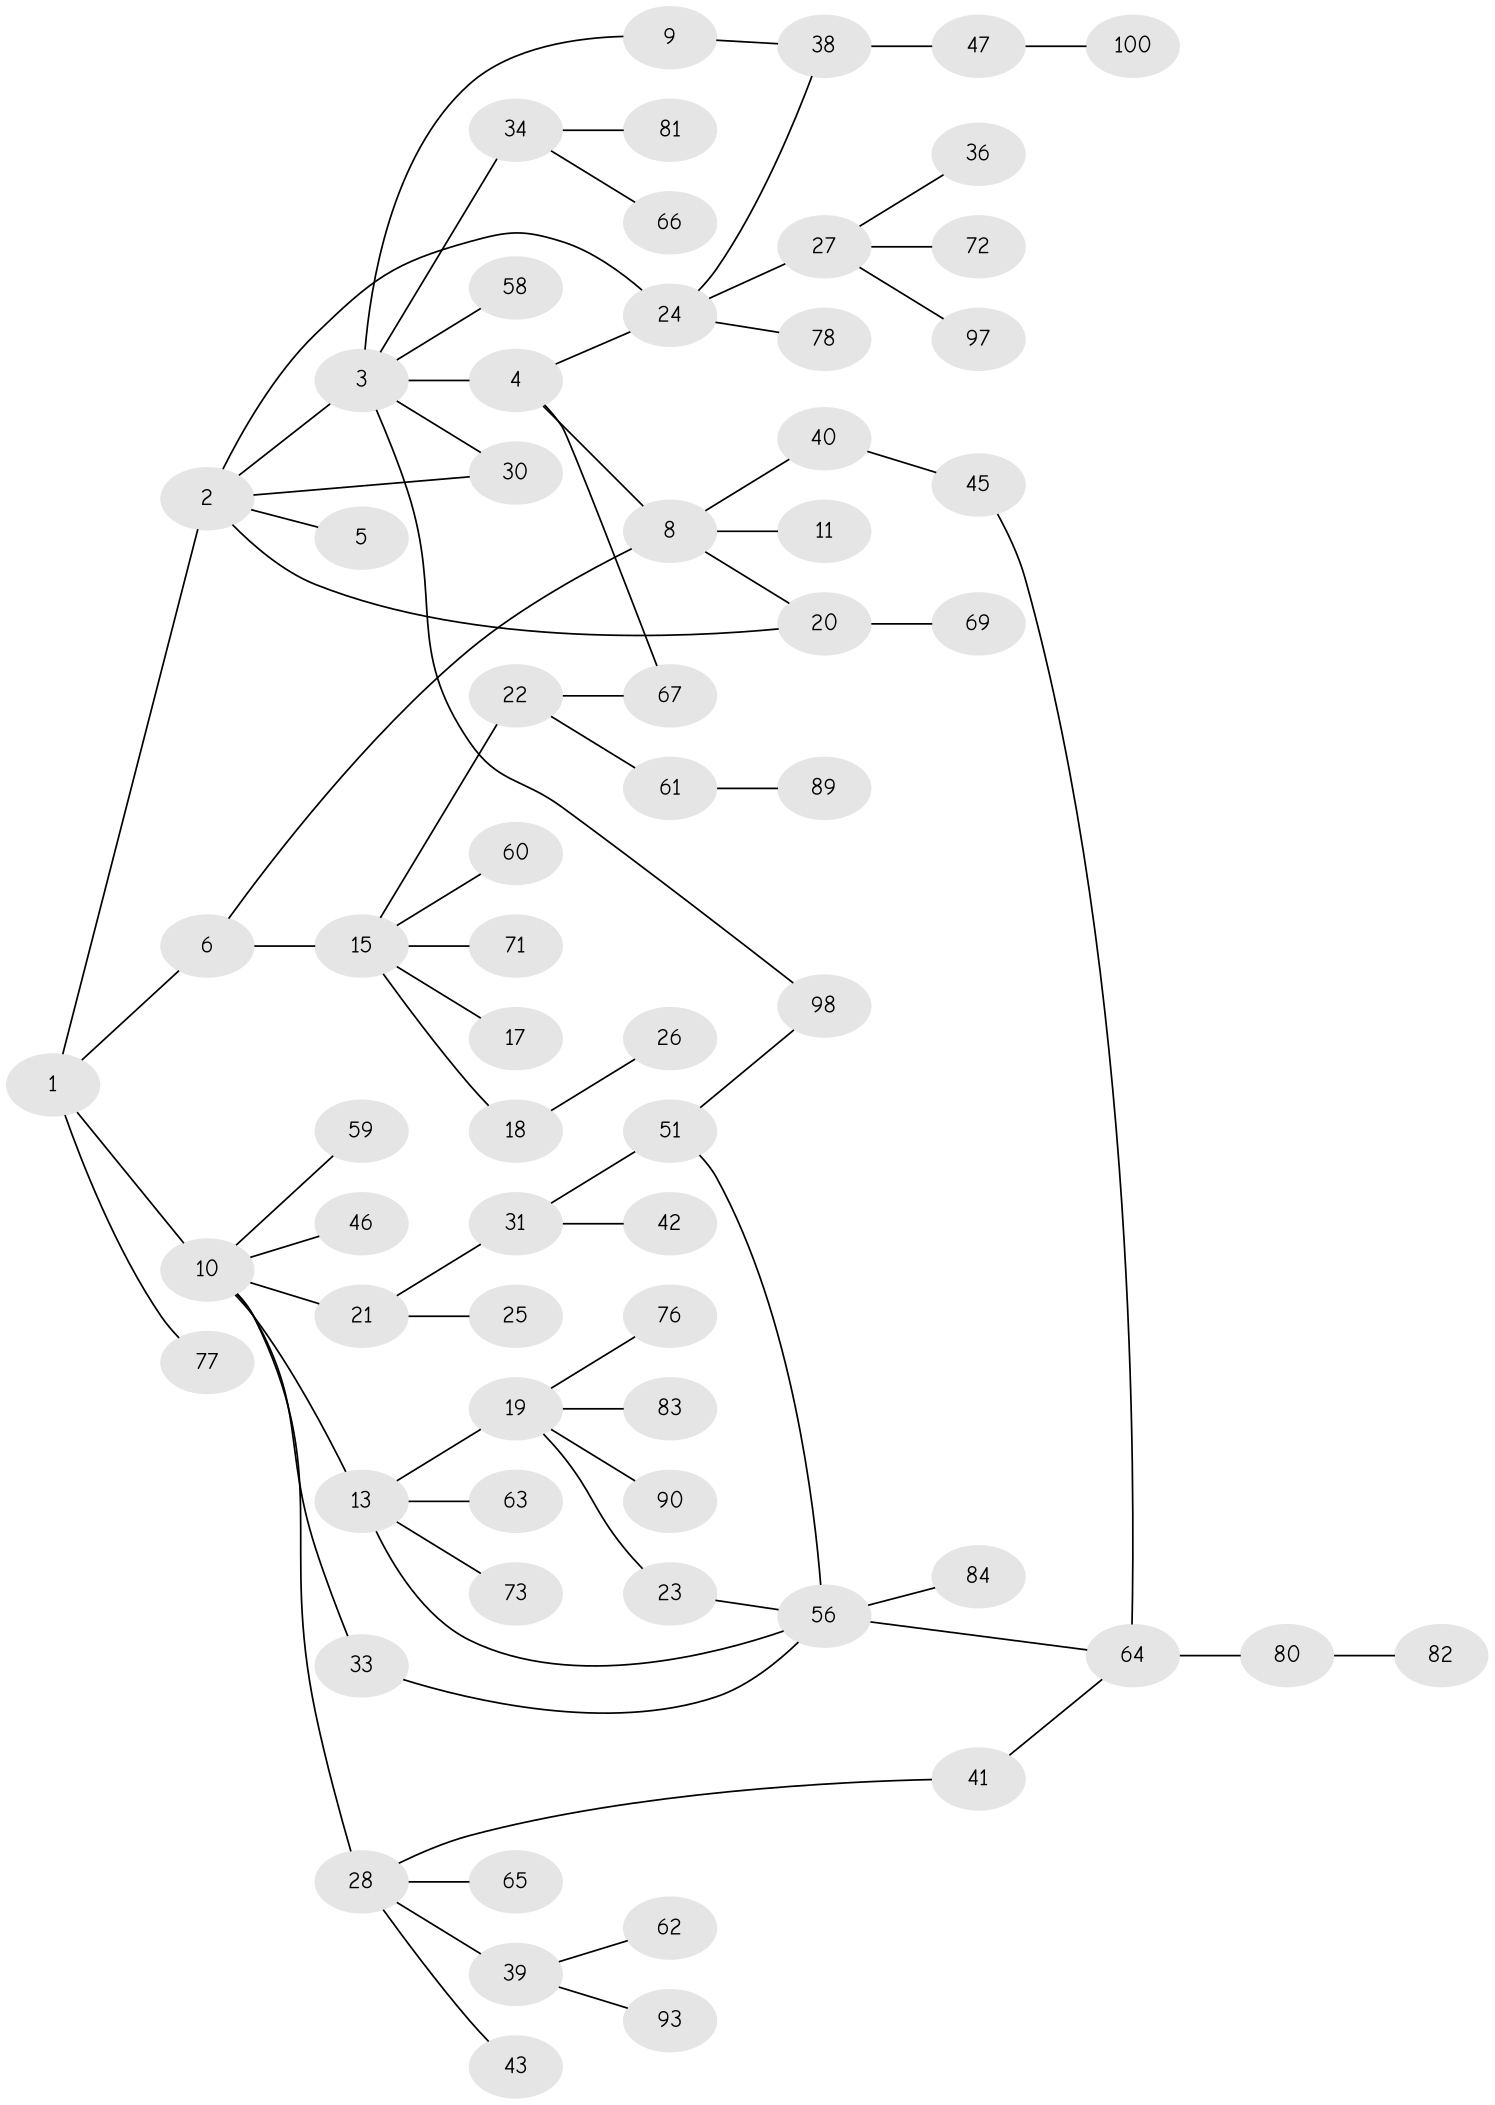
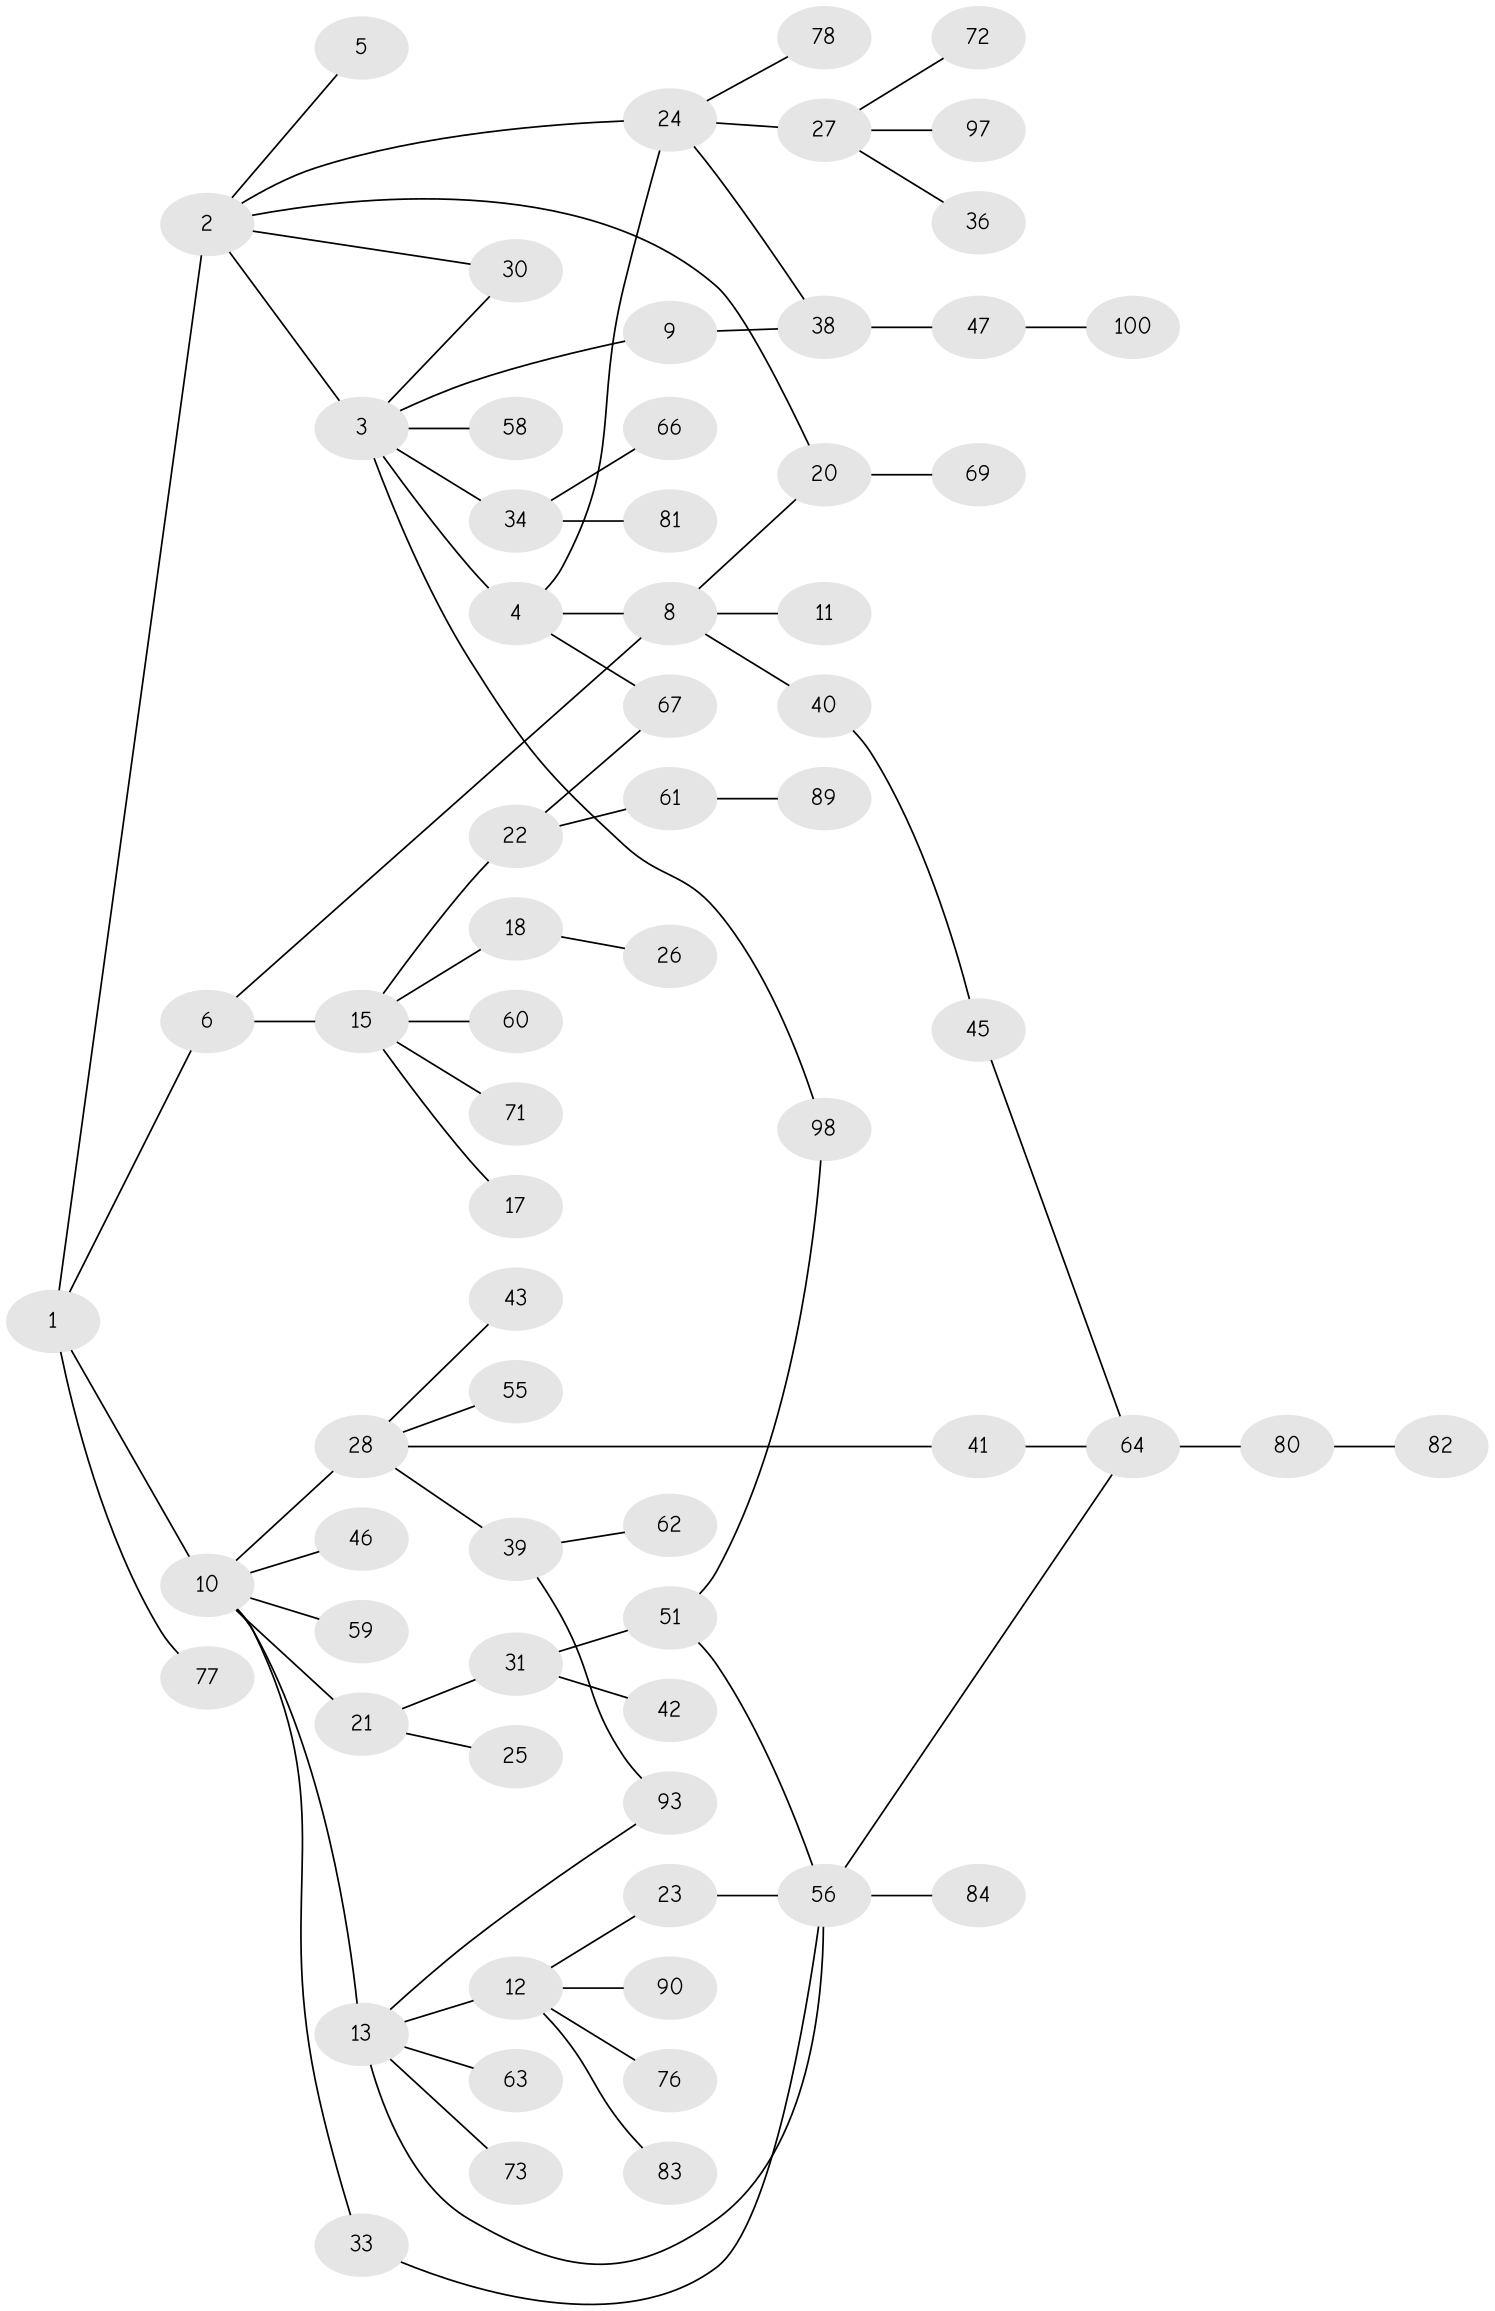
(516, 1409) -> (516, 1988)
(516, 1882) -> (516, 1392)
none -> (509, 1912)
